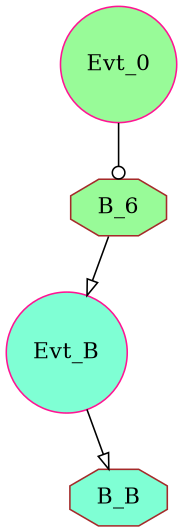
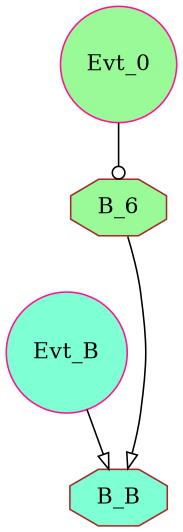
(101, 259) -> (146, 345)
